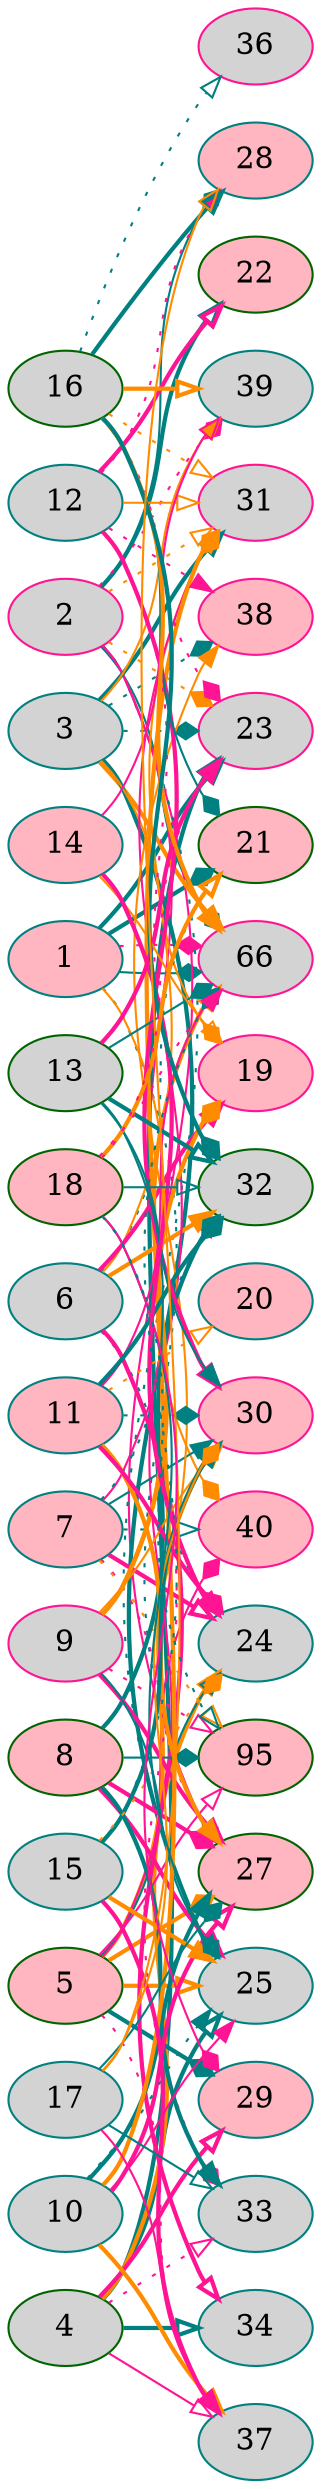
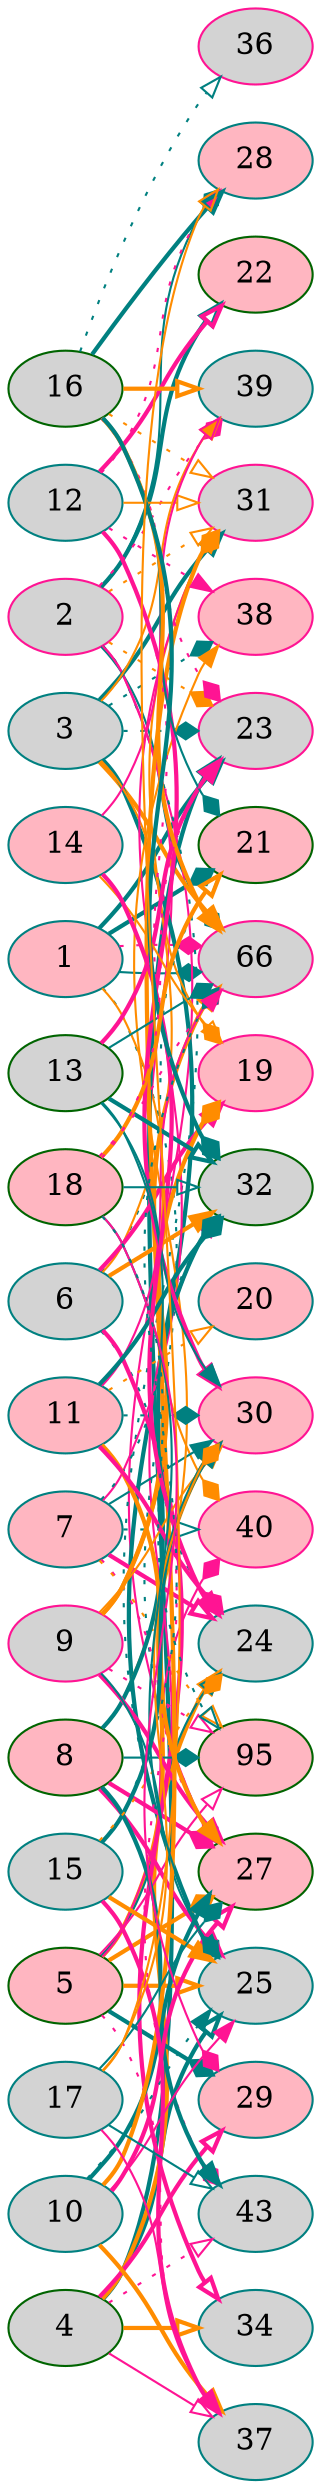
(256, 2214) -> (256, 2214)
(145, 2328) -> (145, 2328)
